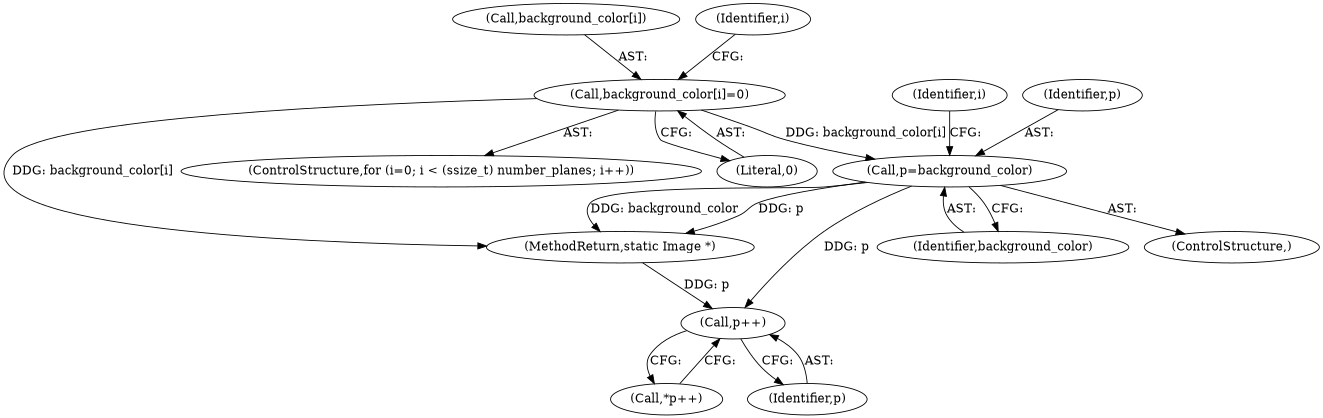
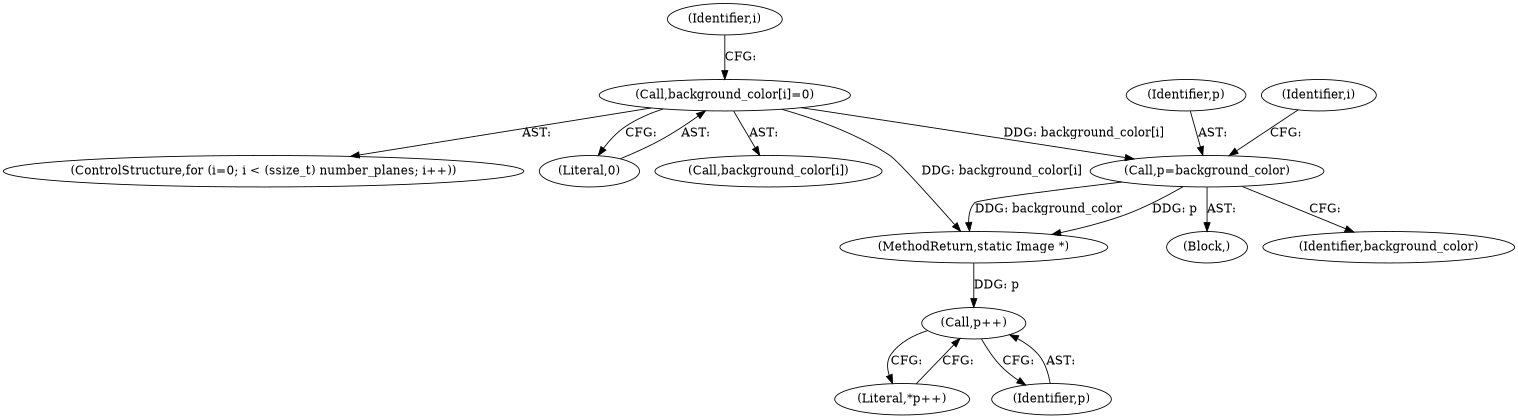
(609, 54) -> (744, 129)
(948, 217) -> none
(823, 232) -> none
(1232, 247) -> (1207, 247)
(667, 399) -> (902, 399)
